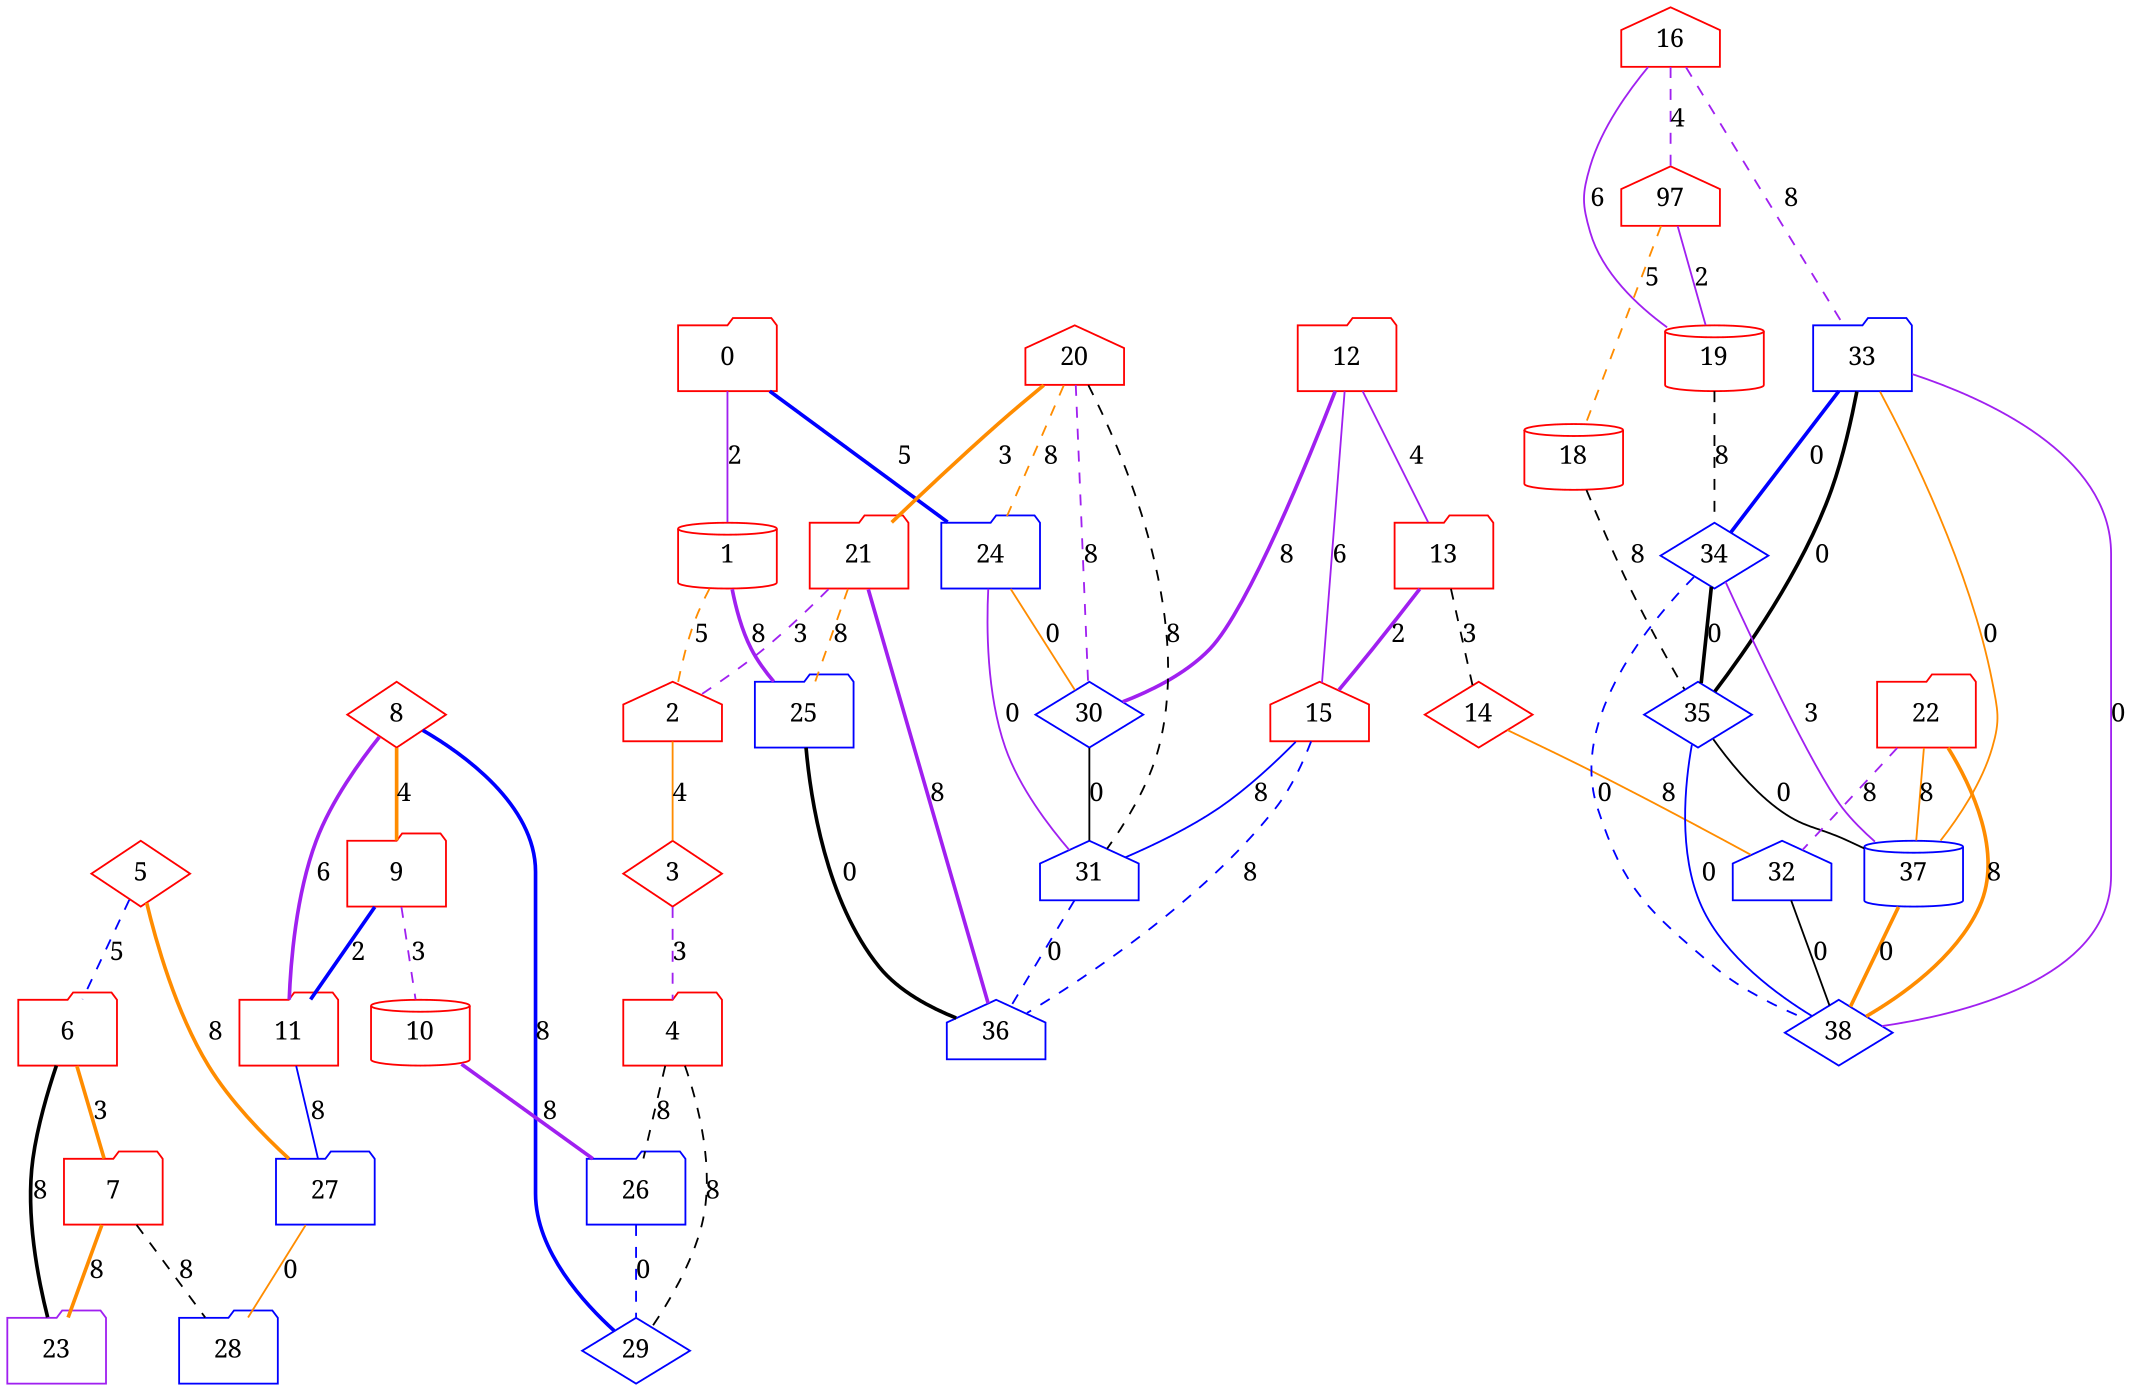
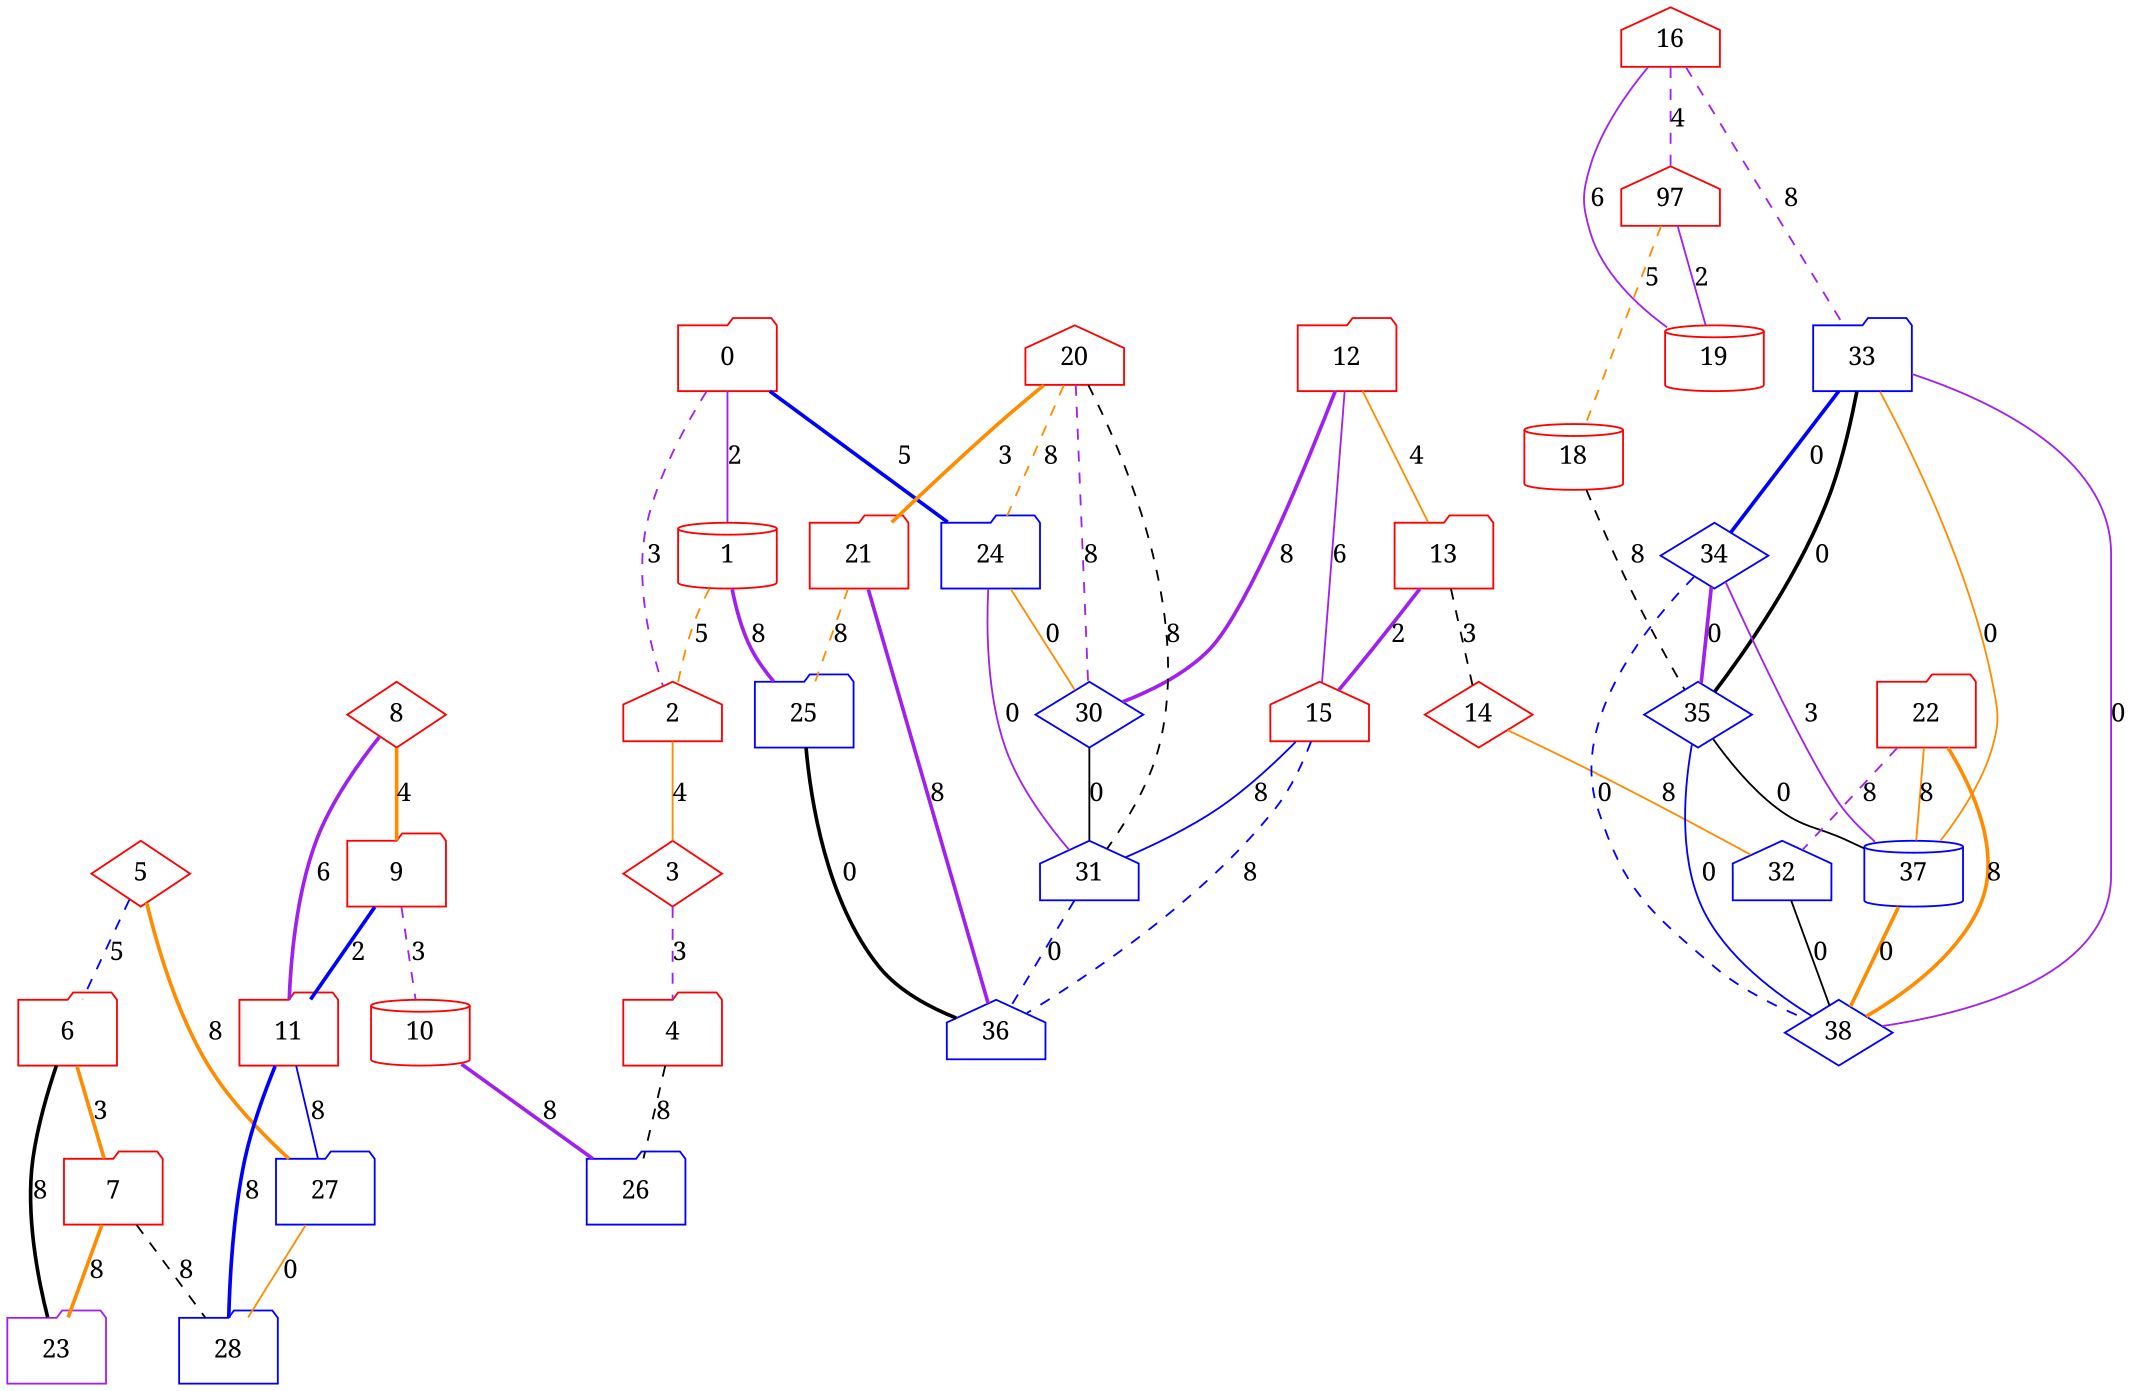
(1395, 457) -> (1395, 457)
(1714, 457) -> none
(1706, 635) -> (1706, 635)
(768, 645) -> (645, 533)
none -> (239, 1189)
(636, 1351) -> none
